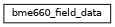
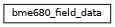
(57, 14) -> (57, 14)
